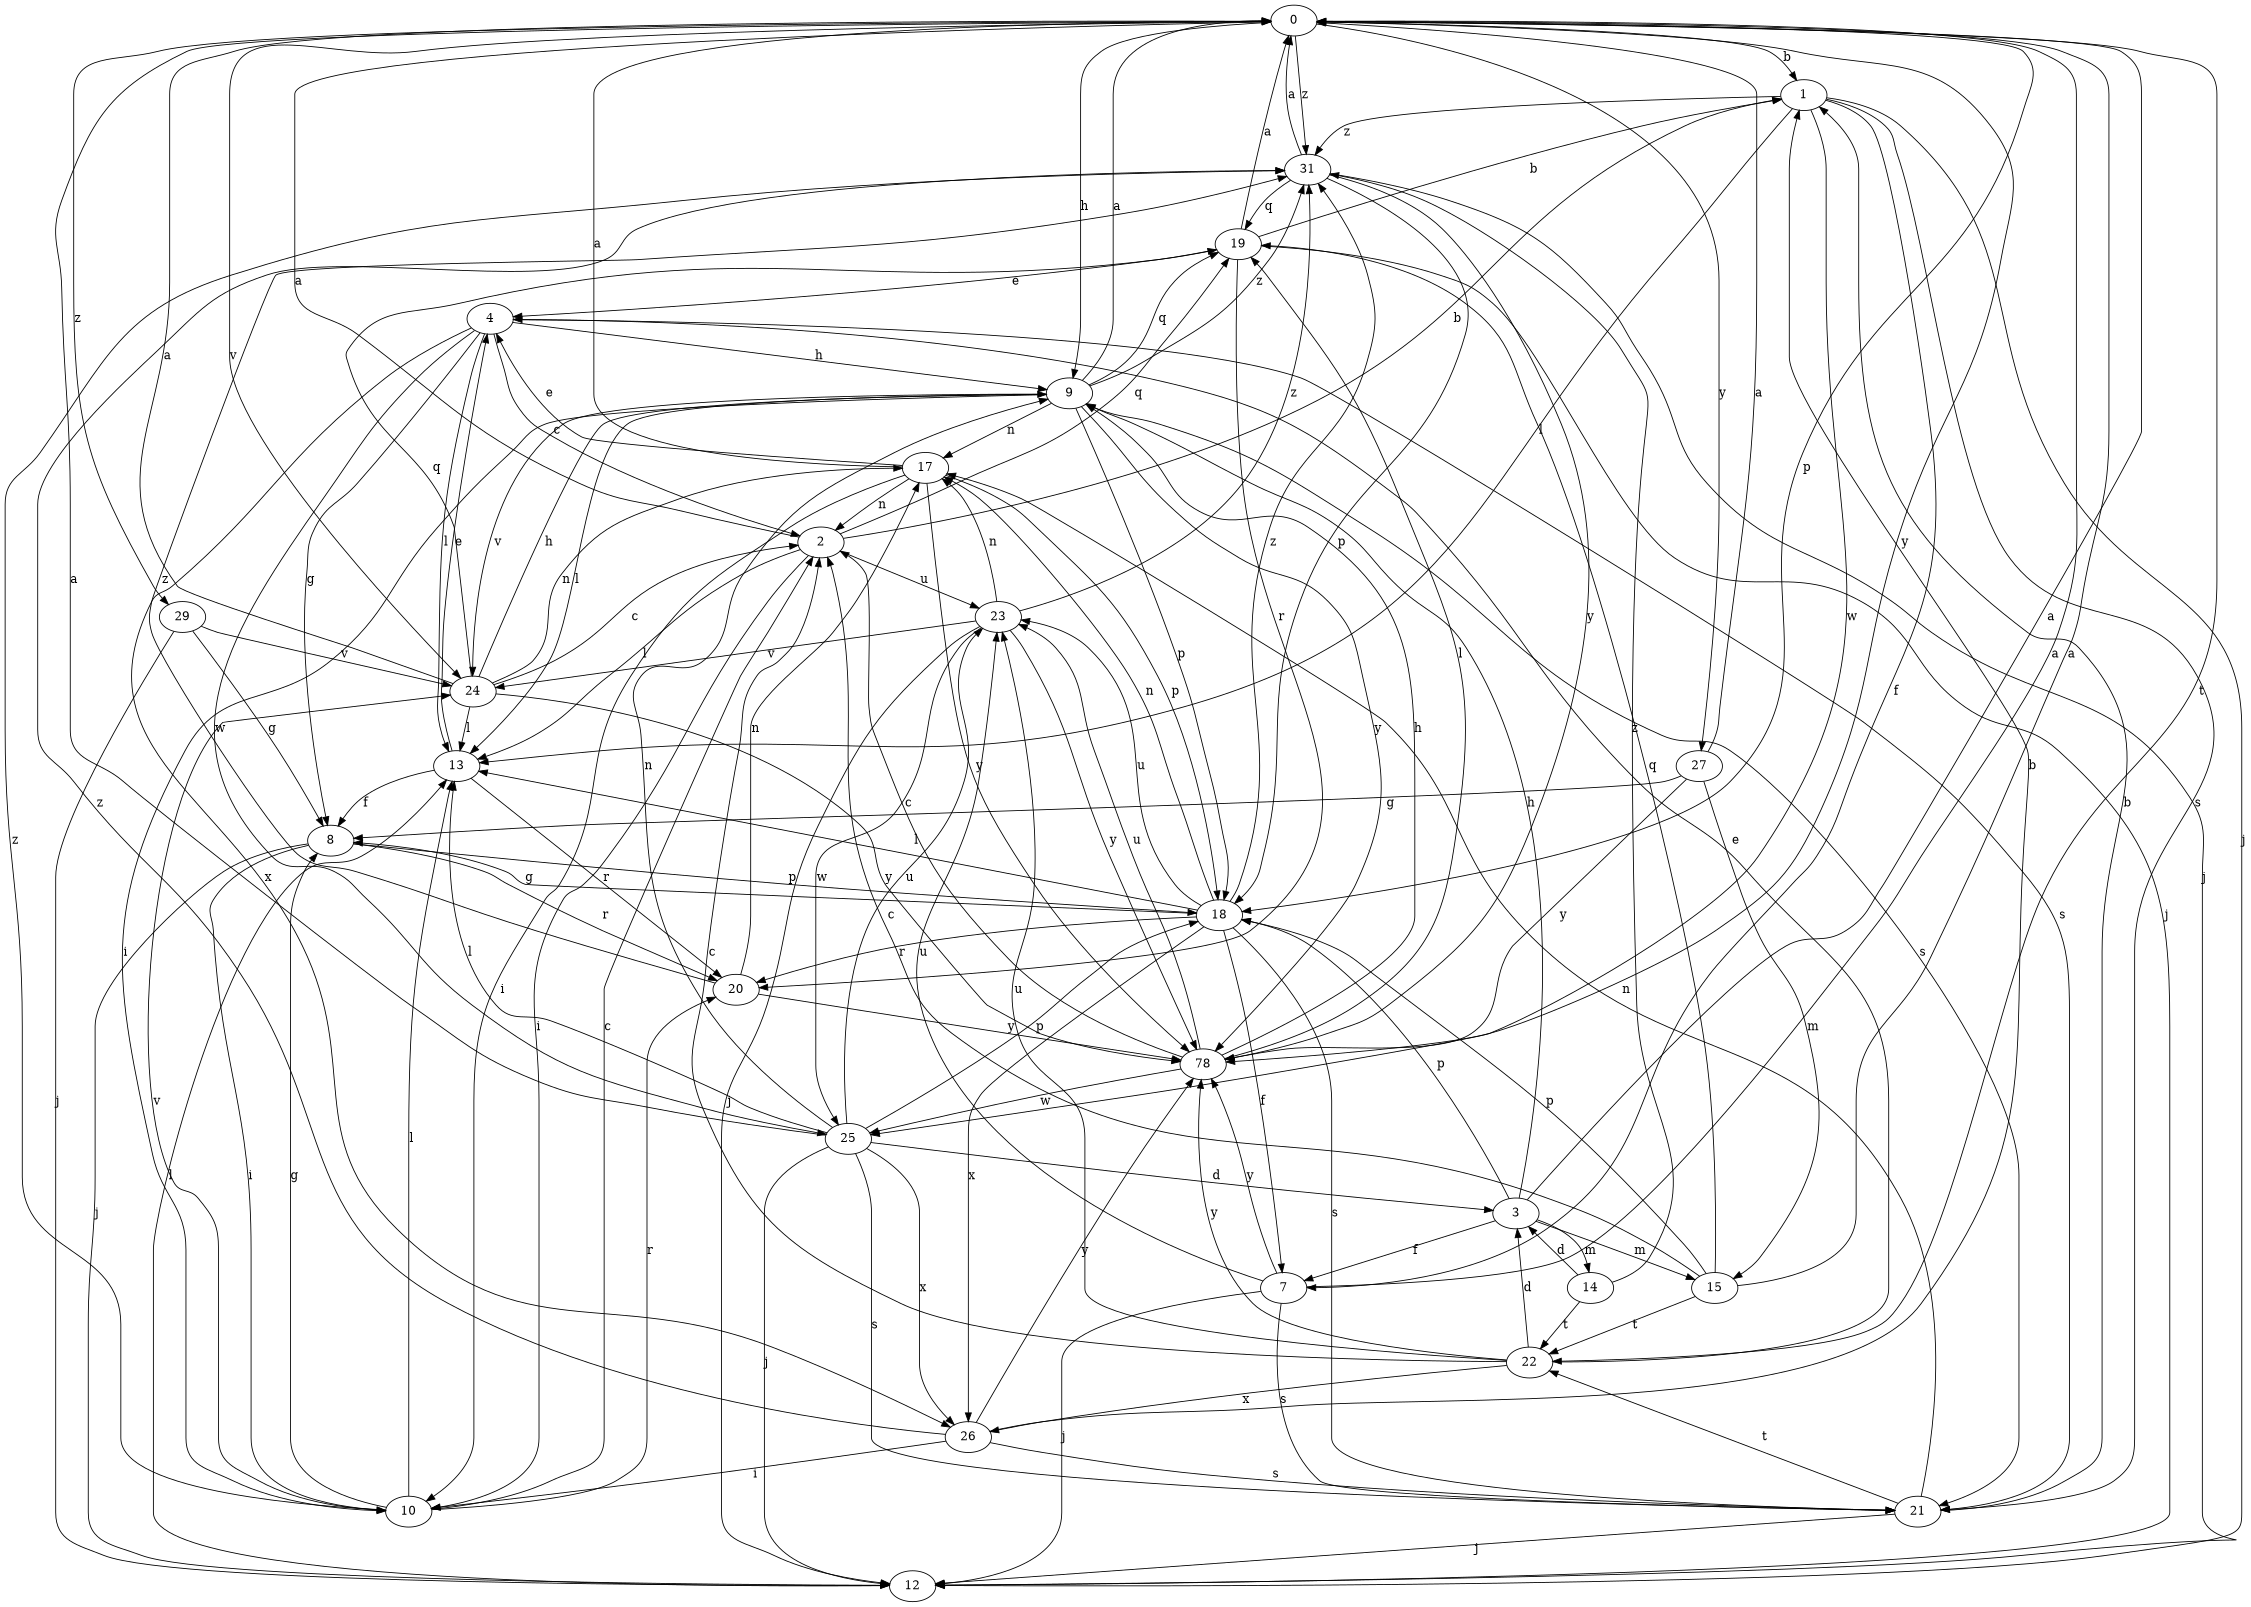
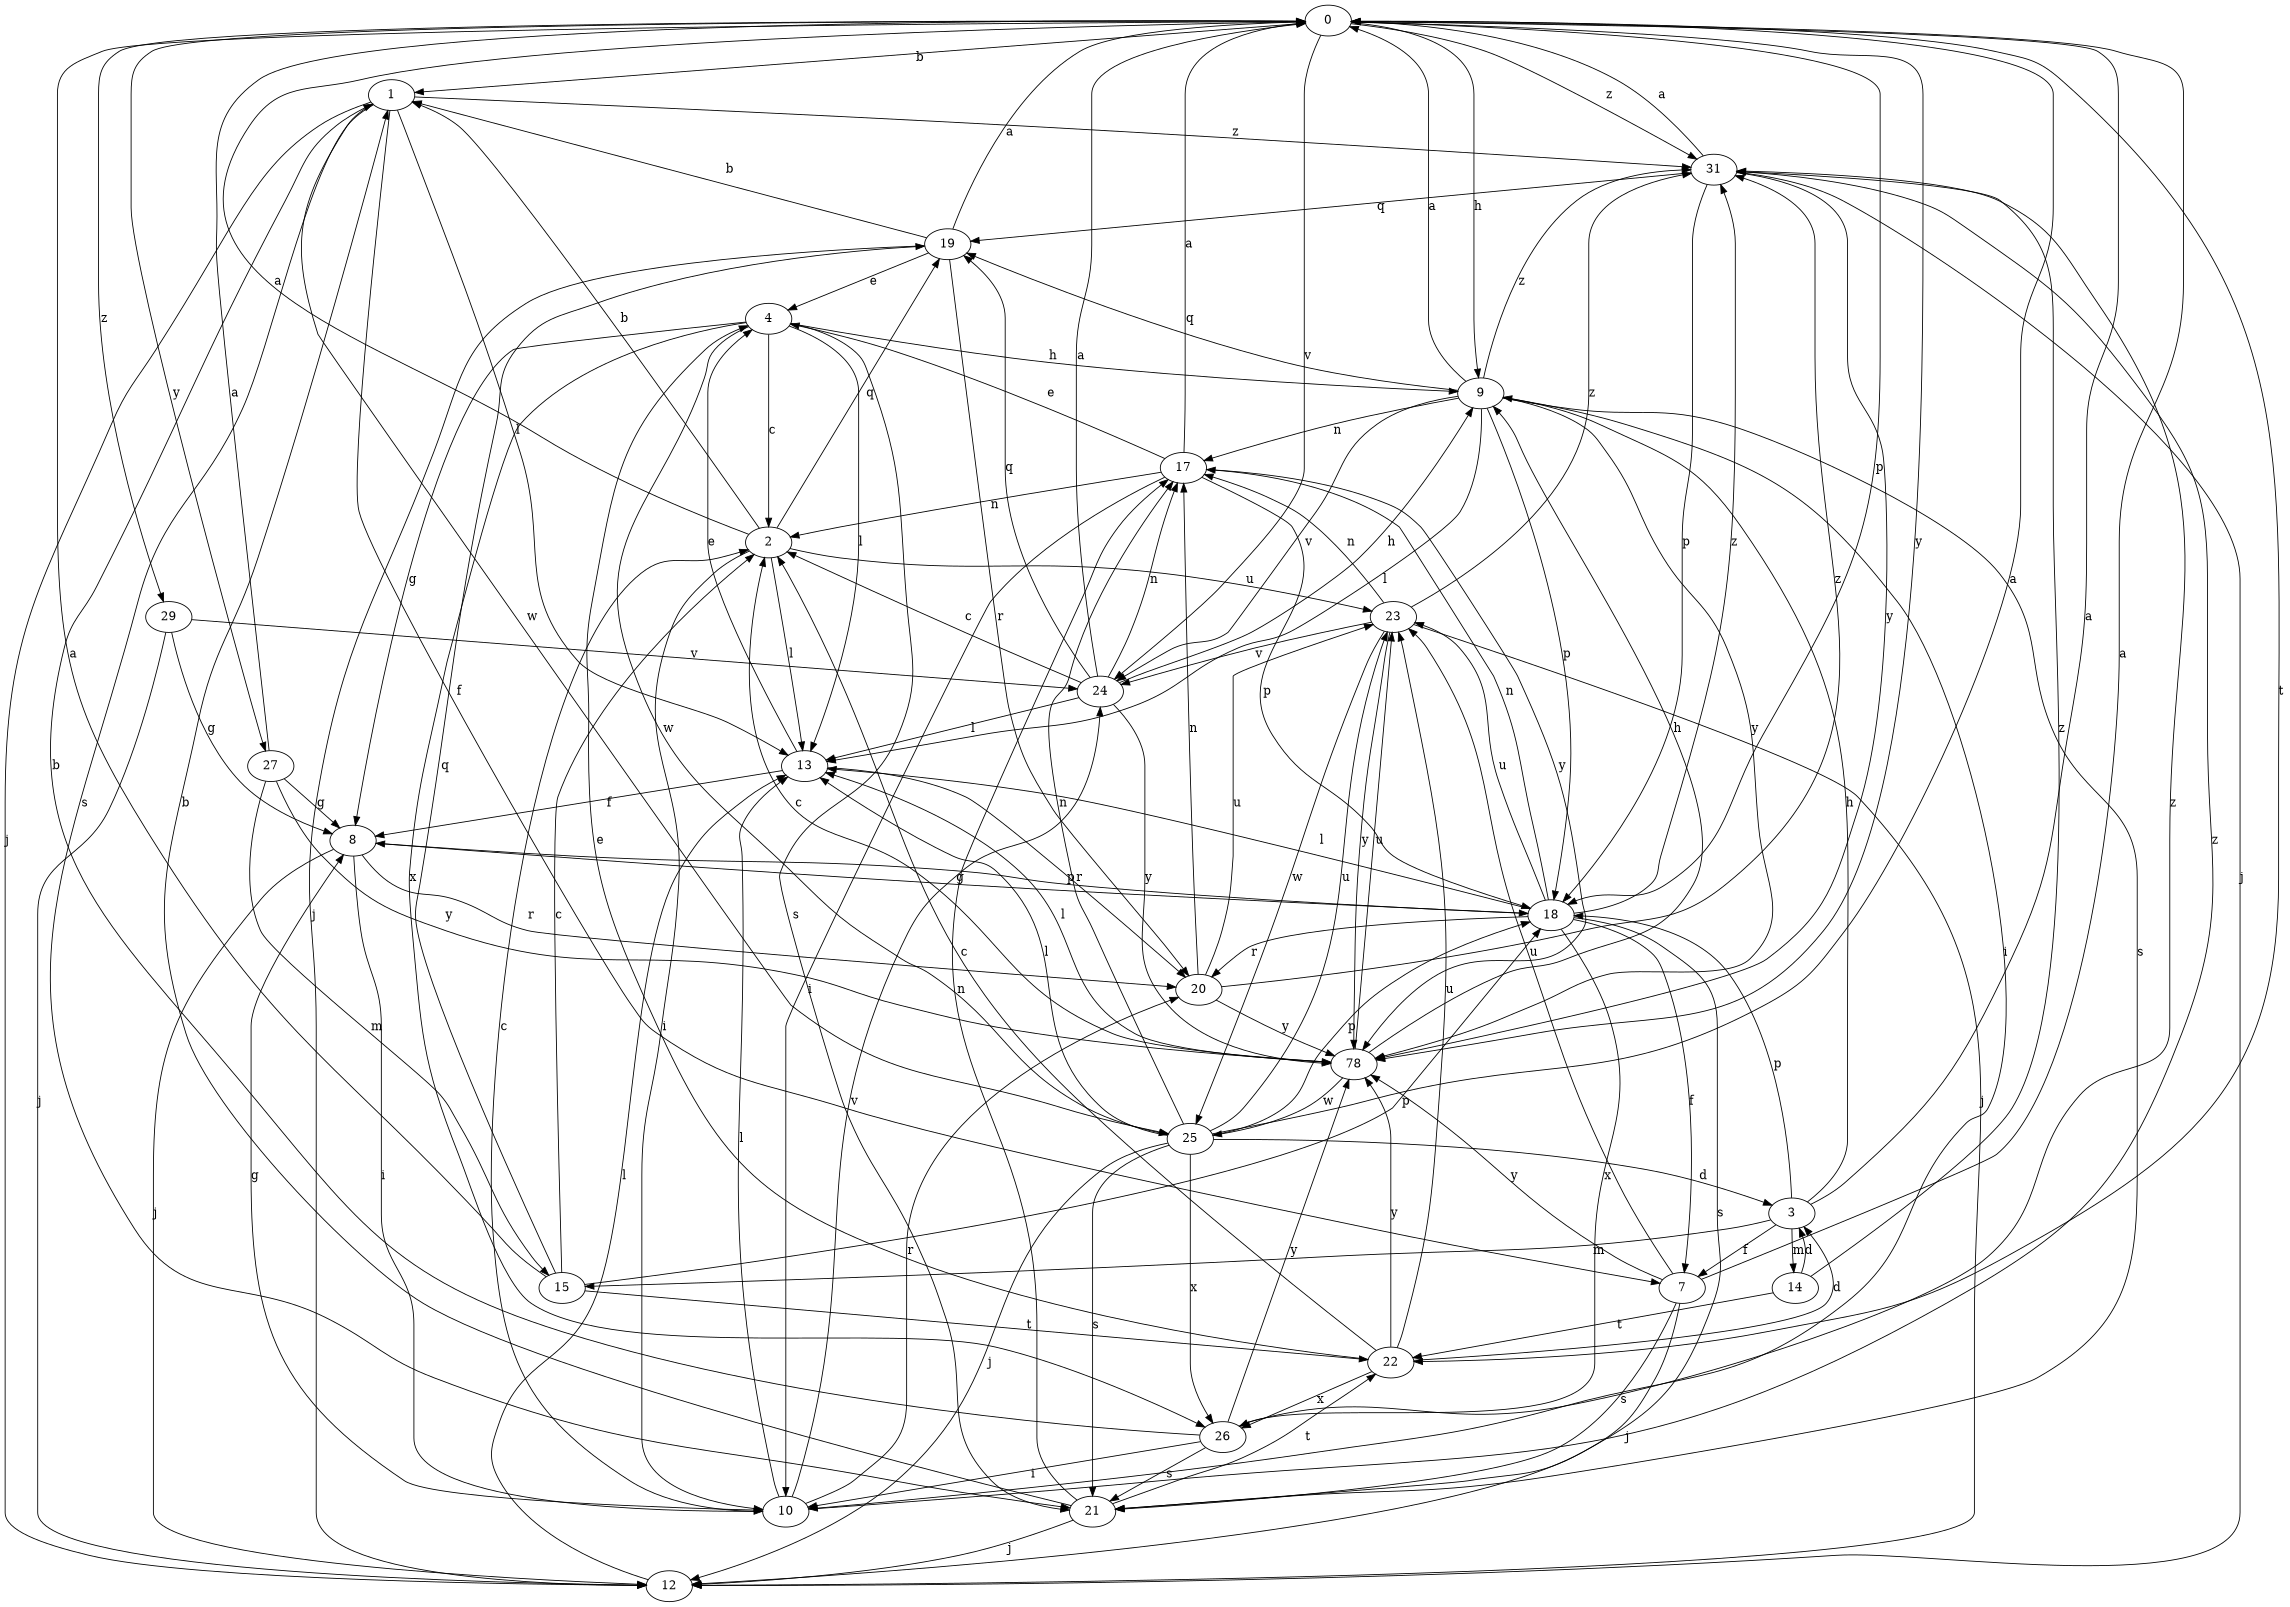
(639, 679) -> (1058, 803)
(1464, 698) -> (1070, 952)
none -> (1233, 757)
